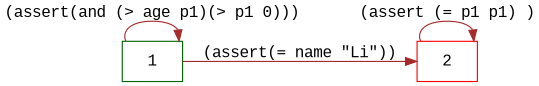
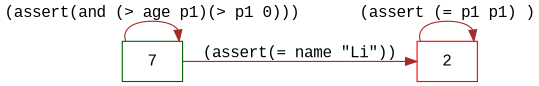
(152, 61) -> (152, 61)
